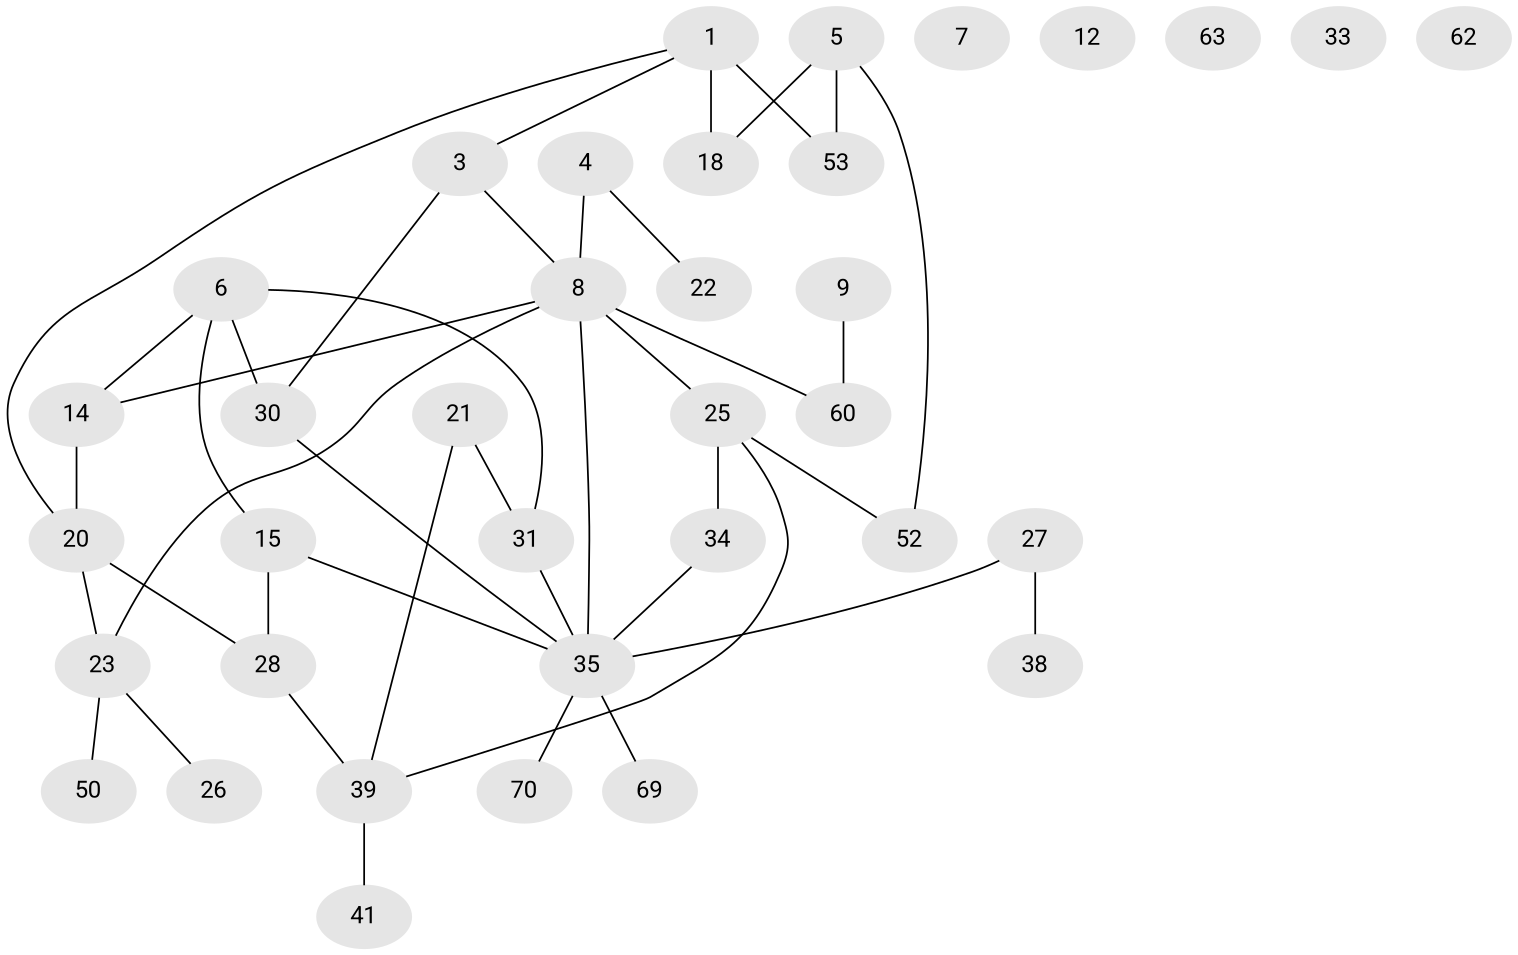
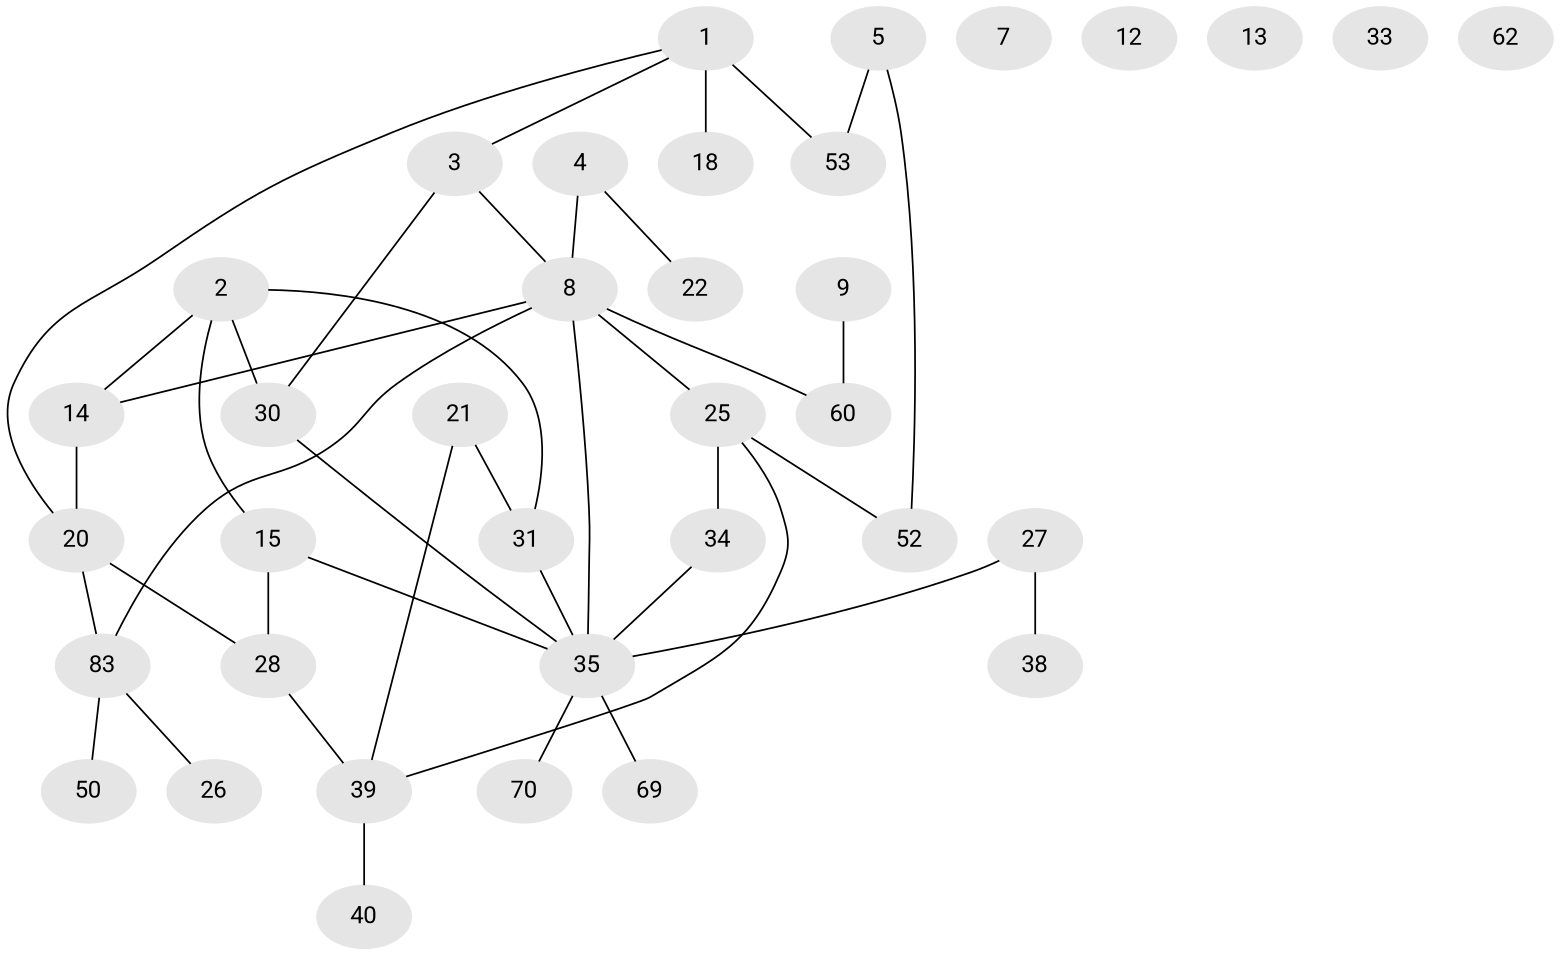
(1213, 38) -> (1255, 38)
(781, 94) -> none
(221, 289) -> (221, 289)
(103, 666) -> (103, 666)
(364, 917) -> (364, 917)
